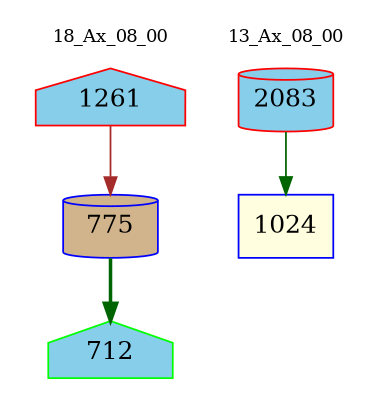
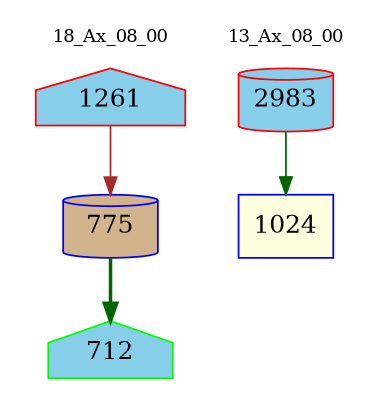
(286, 100) -> (286, 100)
